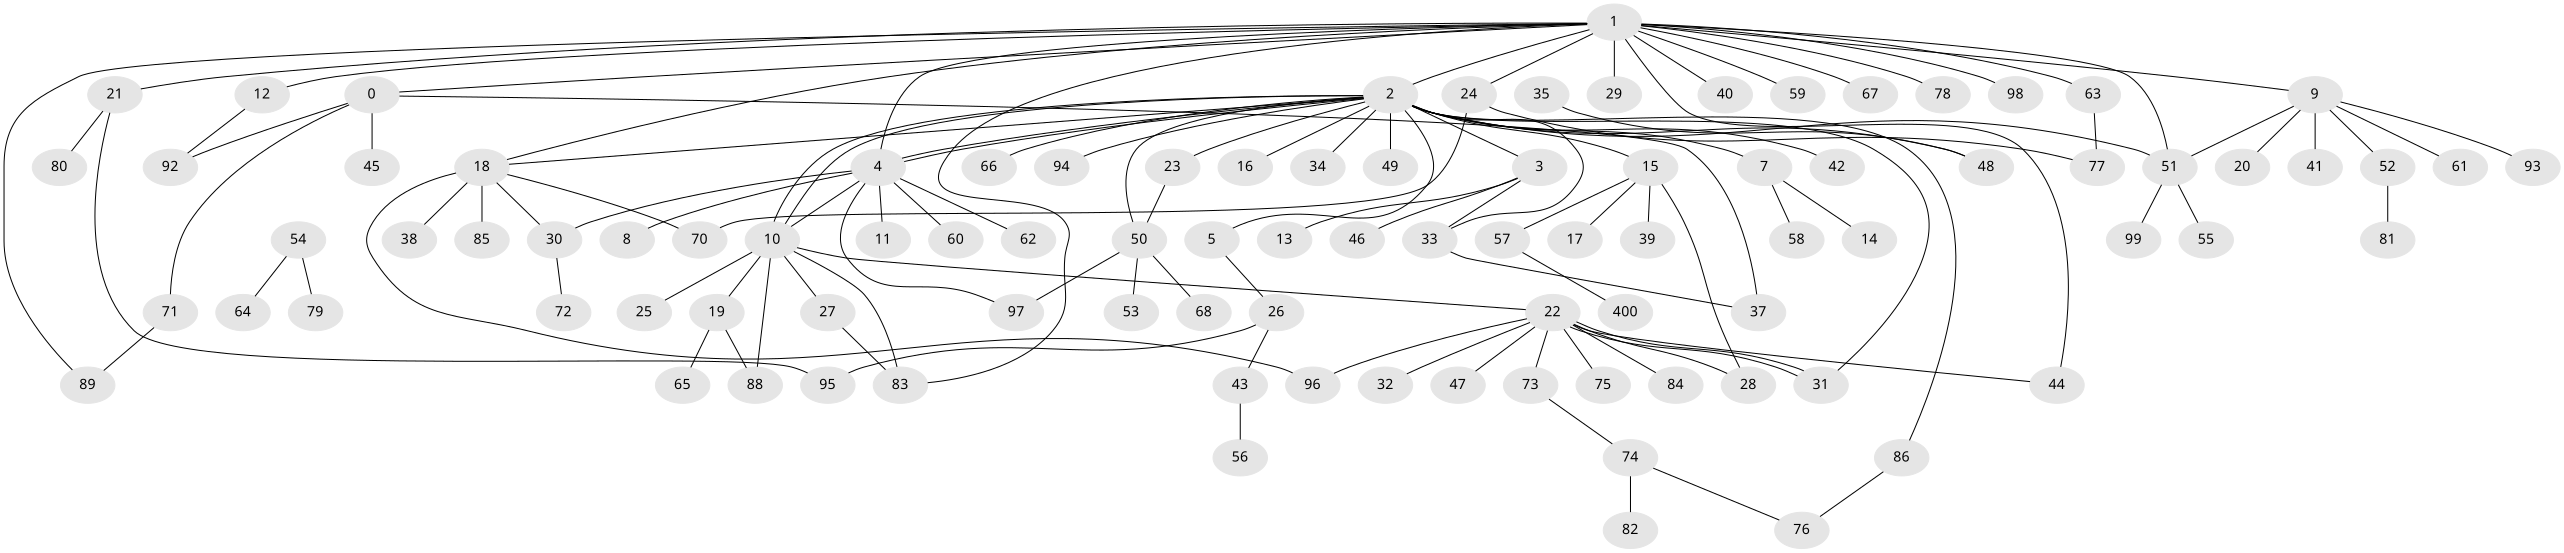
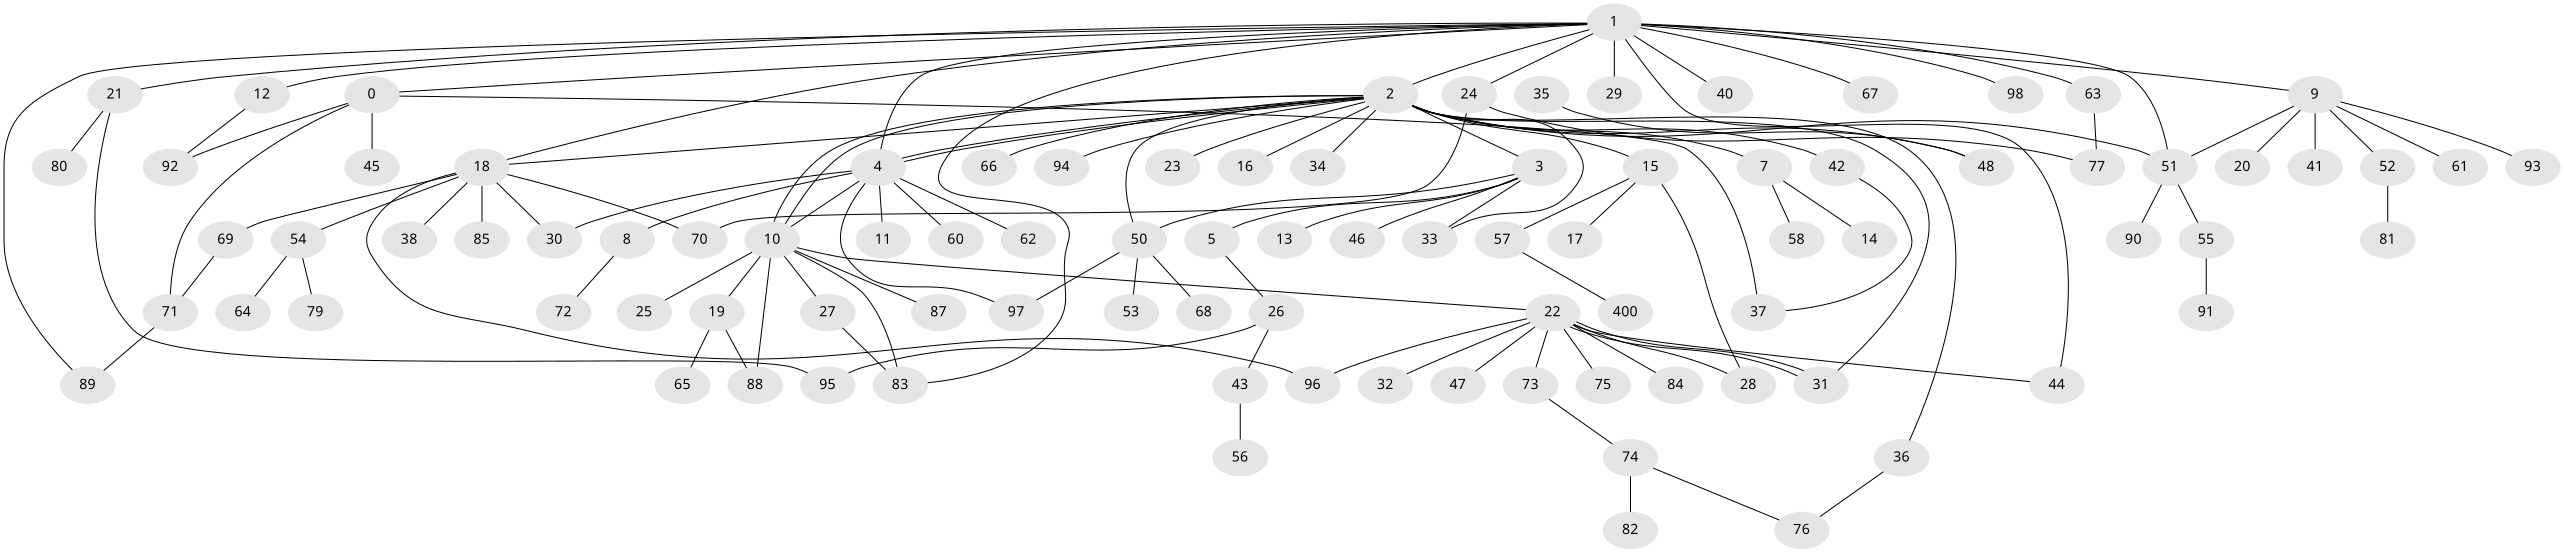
(1798, 95) -> none
(1943, 95) -> none
(1390, 167) -> none
(1156, 204) -> (1327, 198)
none -> (376, 208)
(1376, 216) -> (1375, 203)
none -> (226, 240)
(1648, 240) -> none
(2134, 240) -> (2134, 240)
(559, 276) -> (595, 276)
(1591, 281) -> (1895, 270)
none -> (939, 313)
none -> (2206, 313)
(1902, 458) -> (1902, 458)
